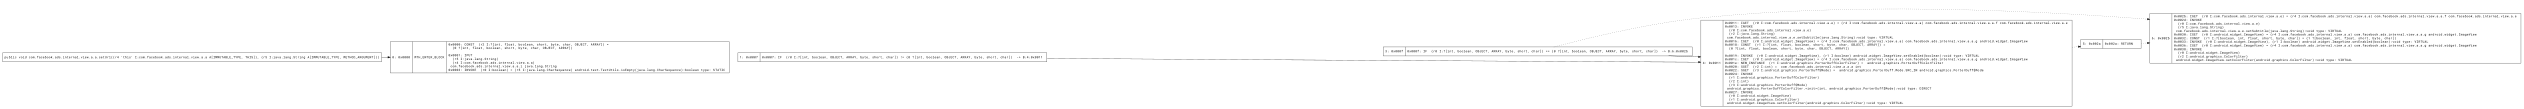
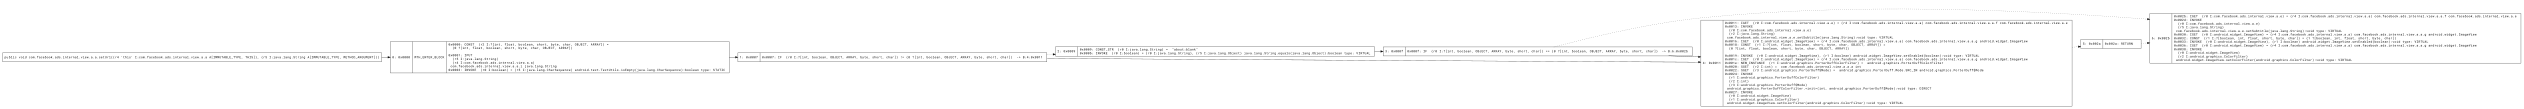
none -> (1215, 51)
none -> (732, 57)
